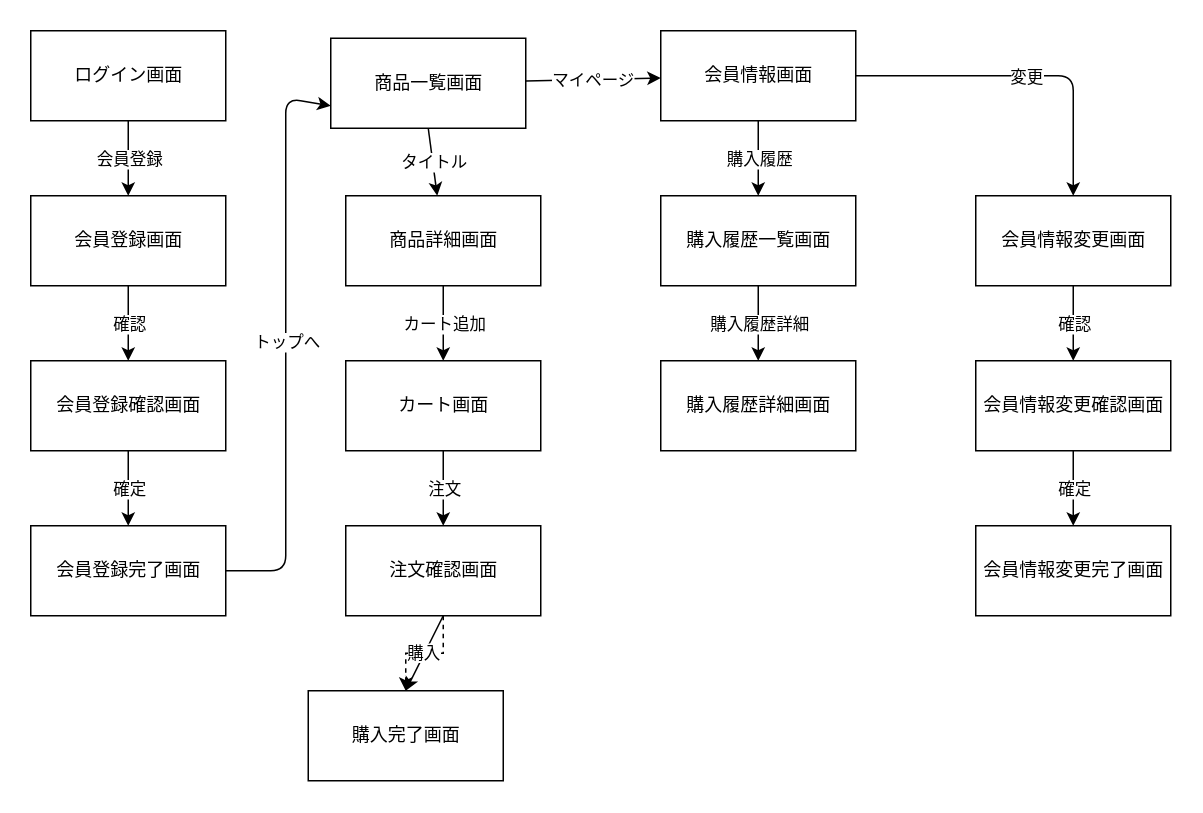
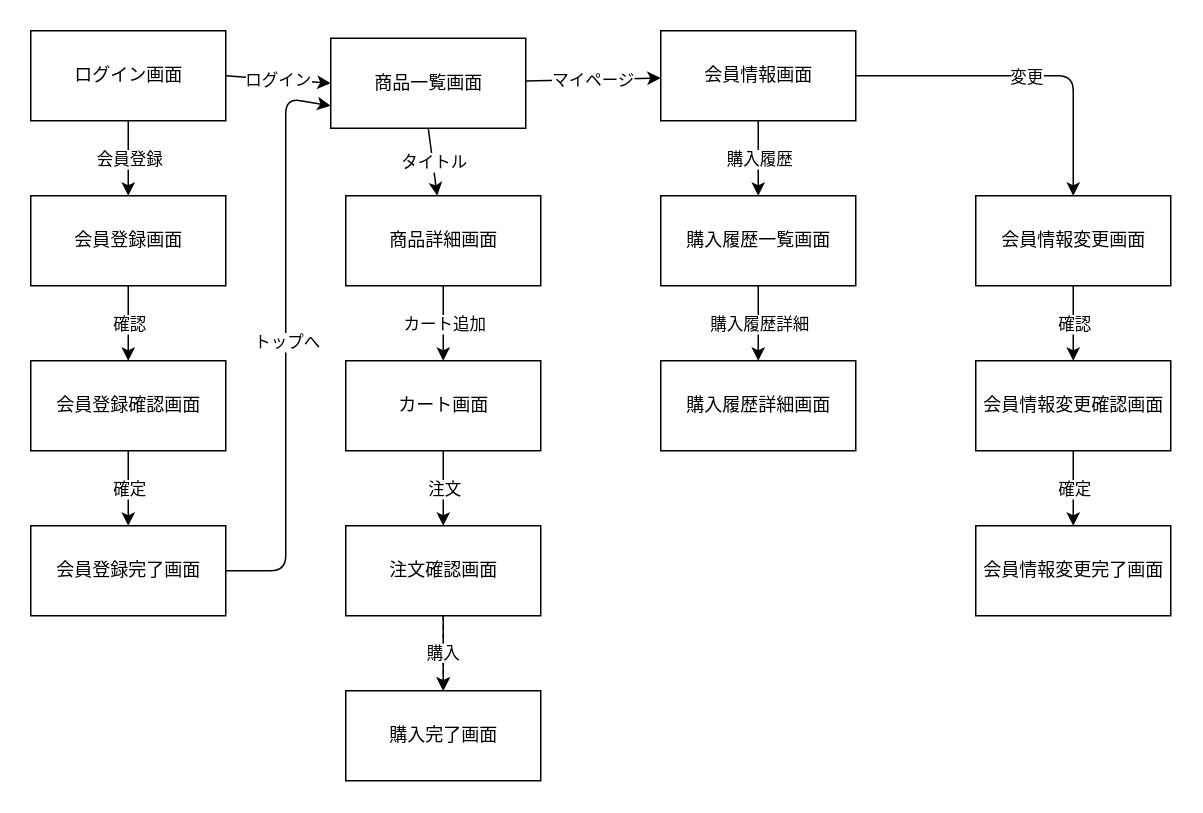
none -> (257, 78)
(406, 736) -> (443, 736)
